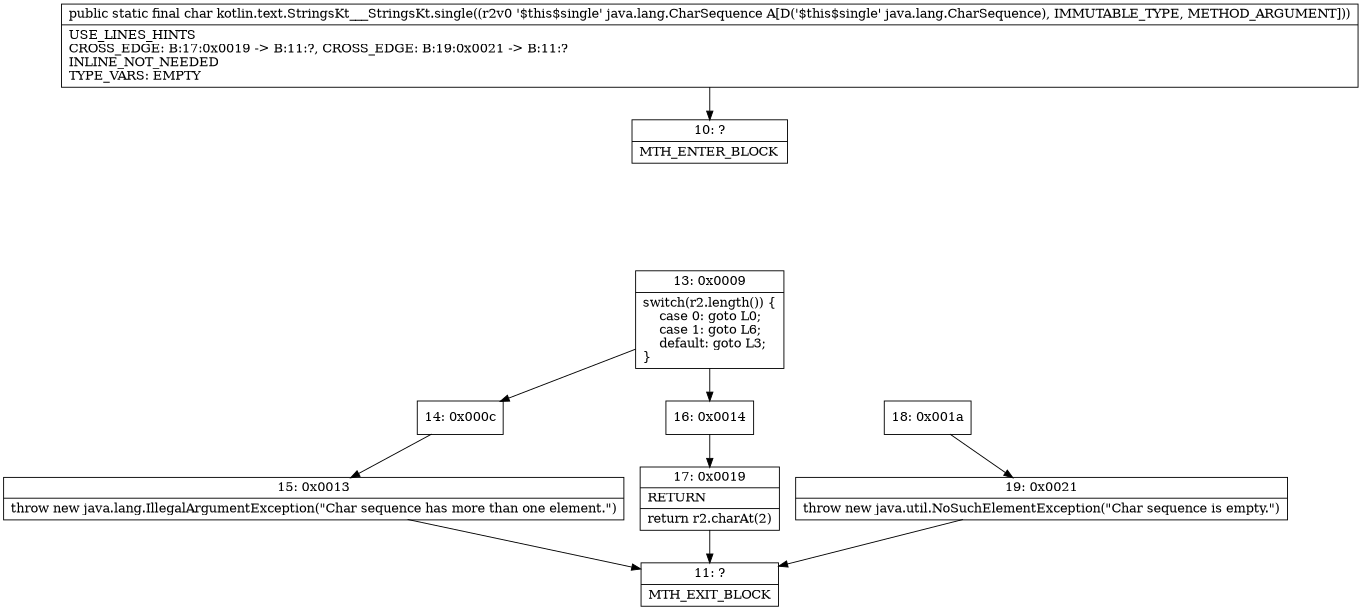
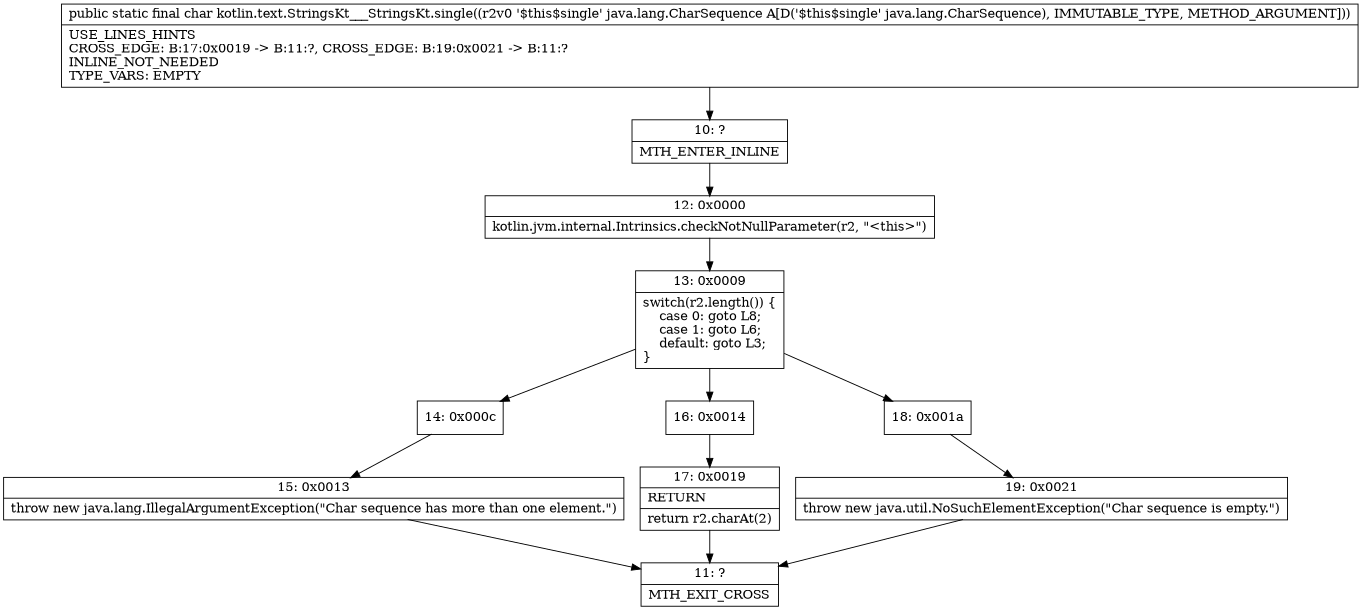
(709, 152) -> (710, 152)
none -> (710, 217)
(702, 316) -> (702, 316)
none -> (834, 375)
(710, 595) -> (709, 595)
